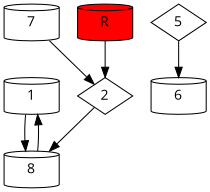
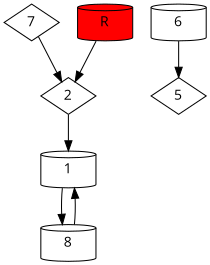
(32, 22) -> (32, 22)
(179, 54) -> (179, 54)
(76, 126) -> (68, 128)
